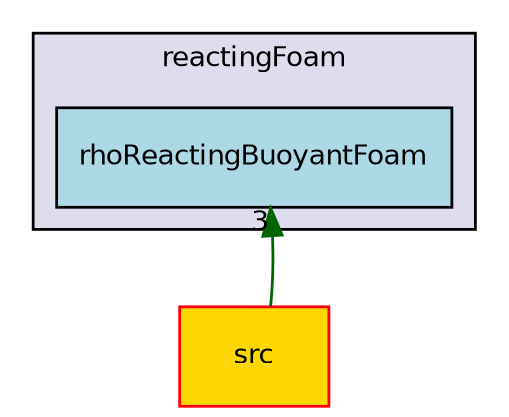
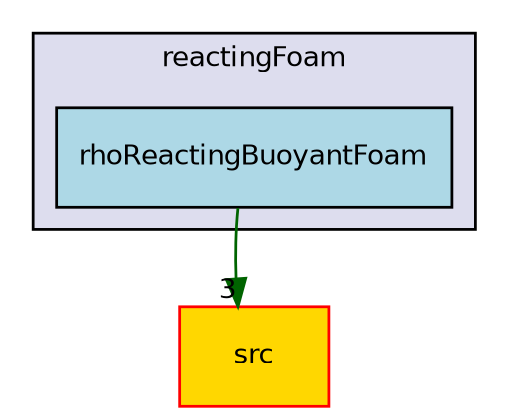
(273, 271) -> (236, 247)
